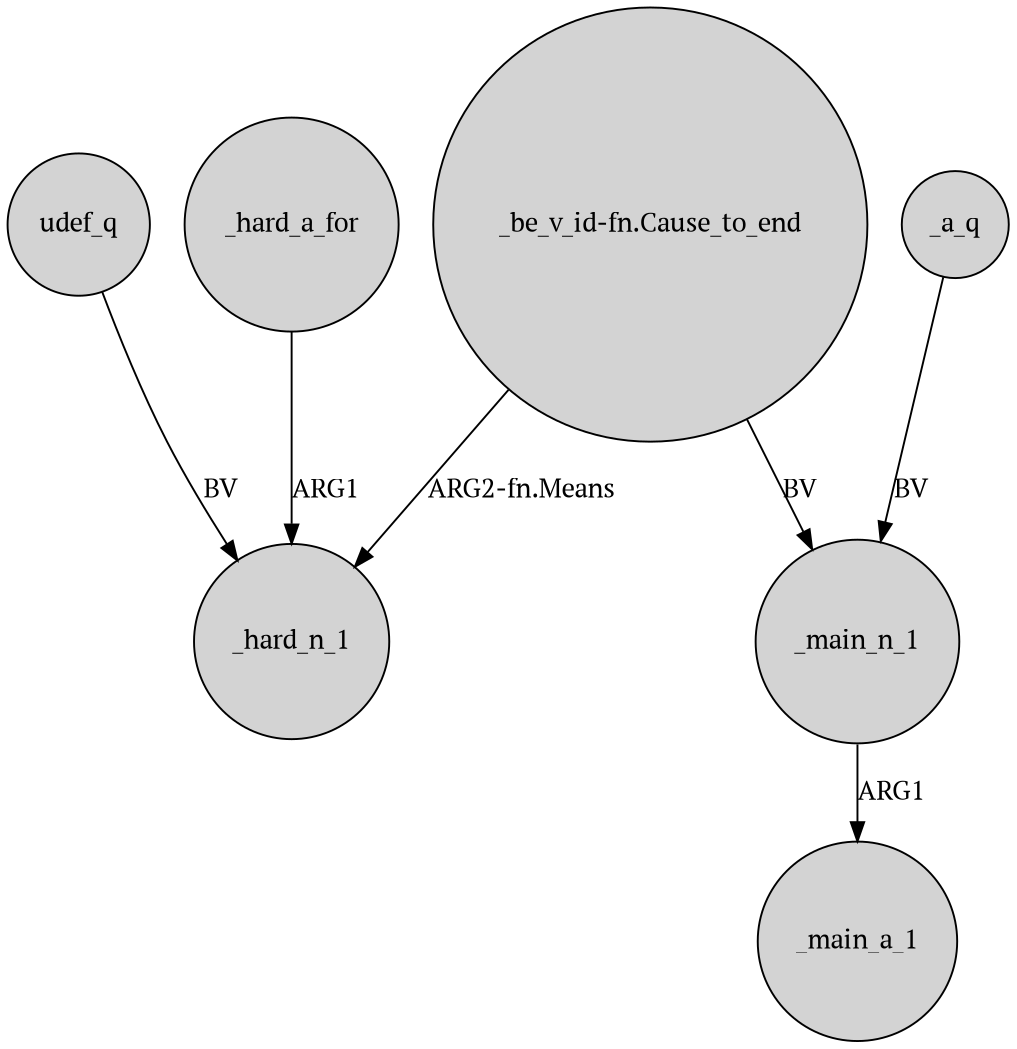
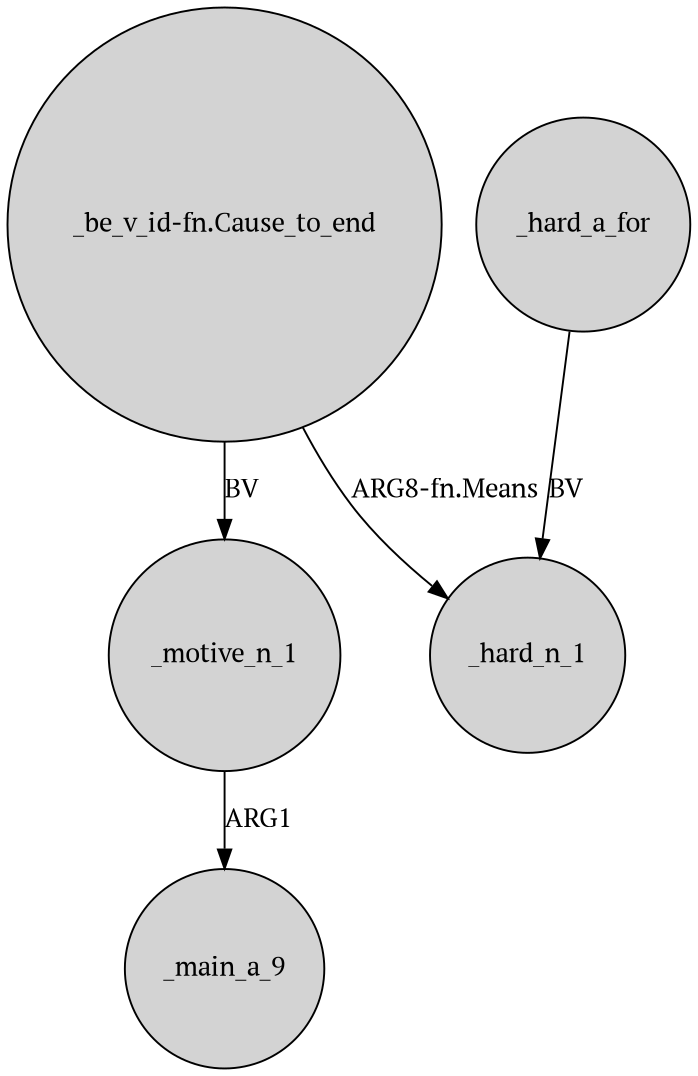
(79, 225) -> none
(955, 225) -> none
(326, 490) -> (567, 490)
(522, 490) -> (445, 490)
(857, 642) -> (225, 655)
(857, 941) -> (225, 969)
